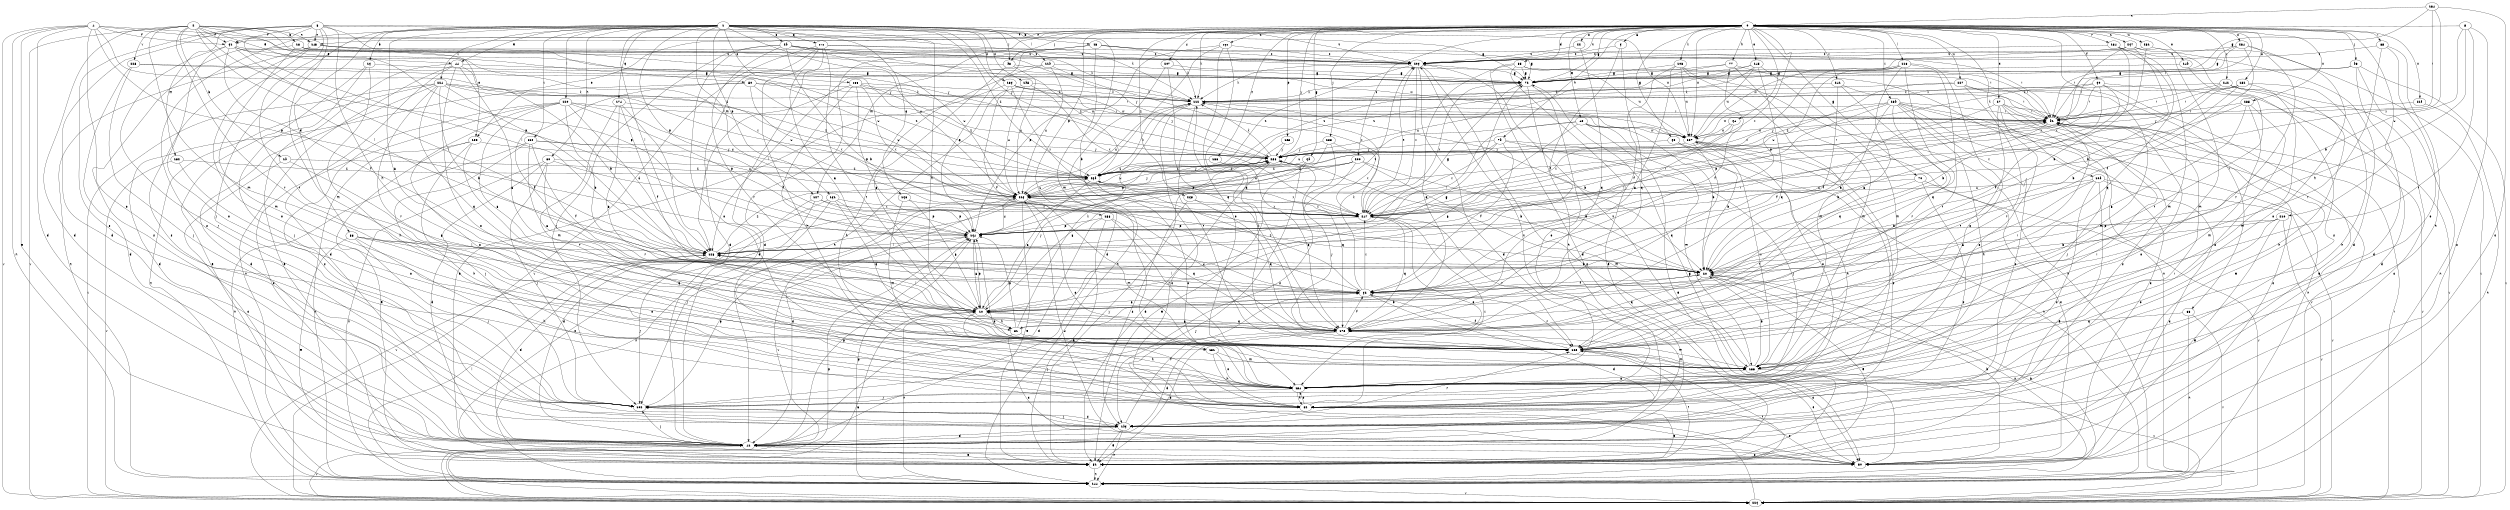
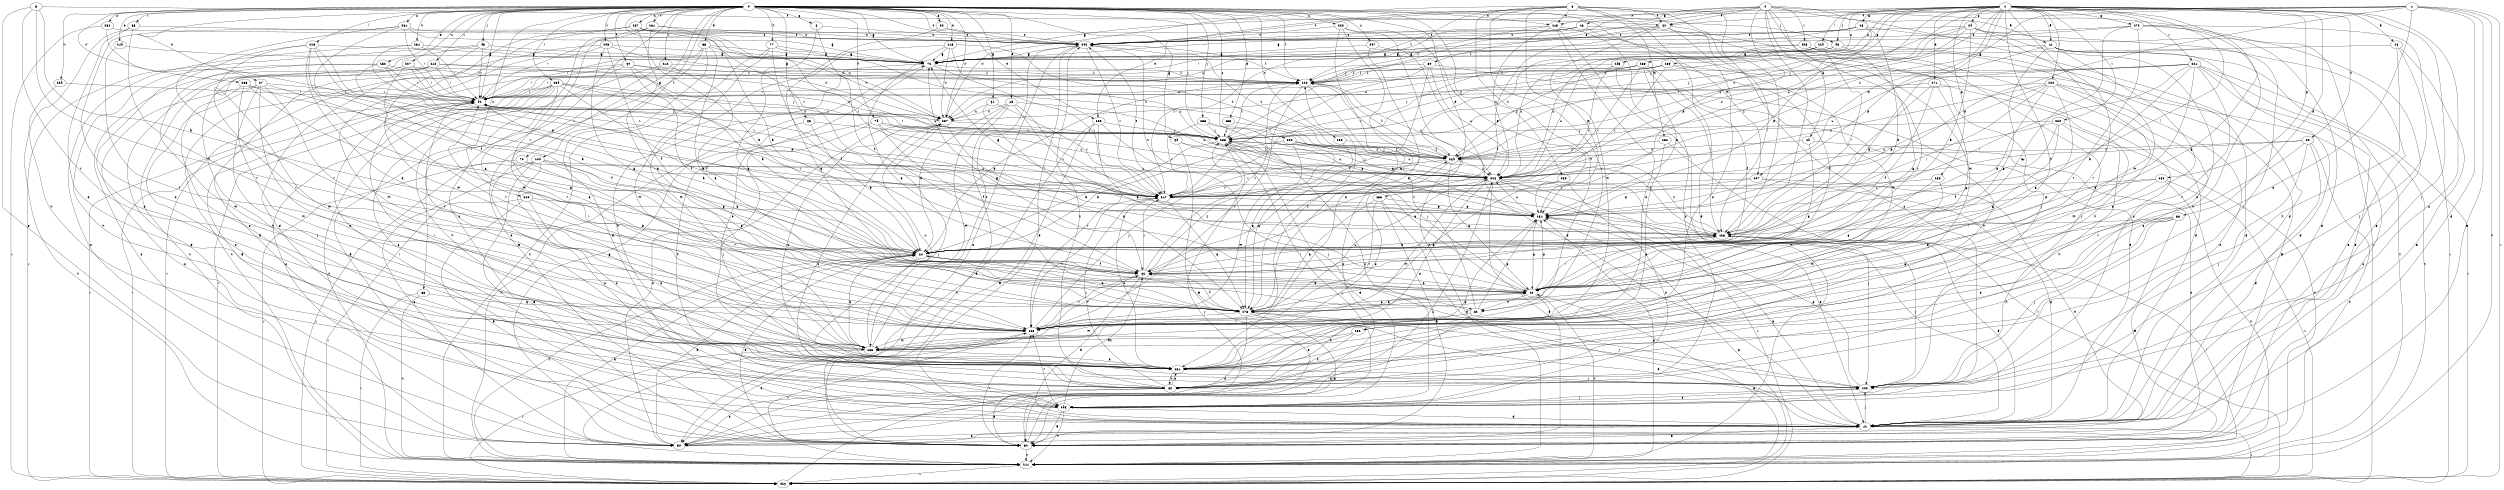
(2091, 16) -> (571, 9)
